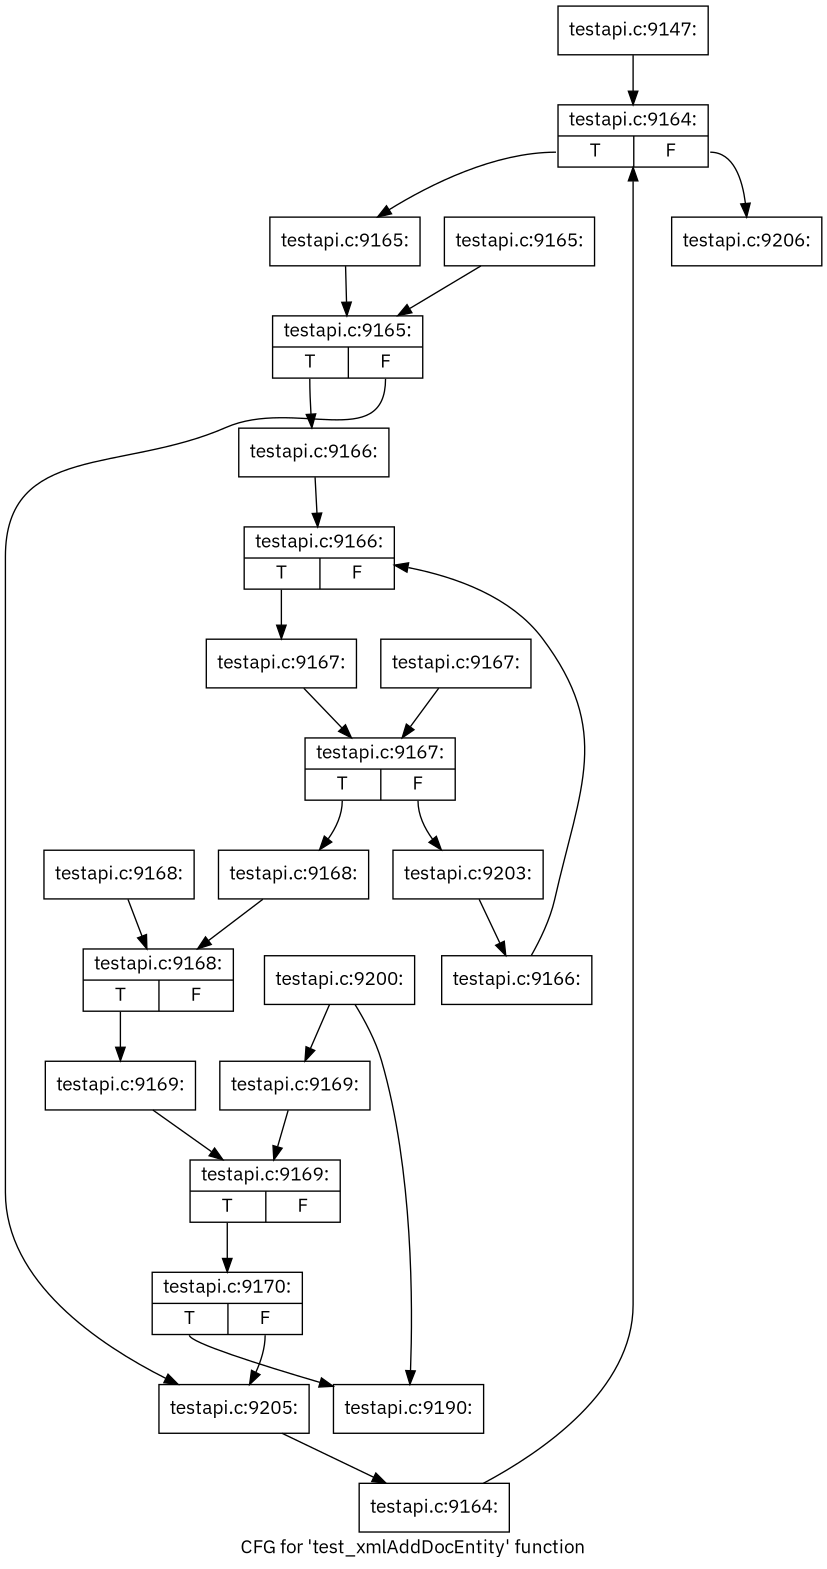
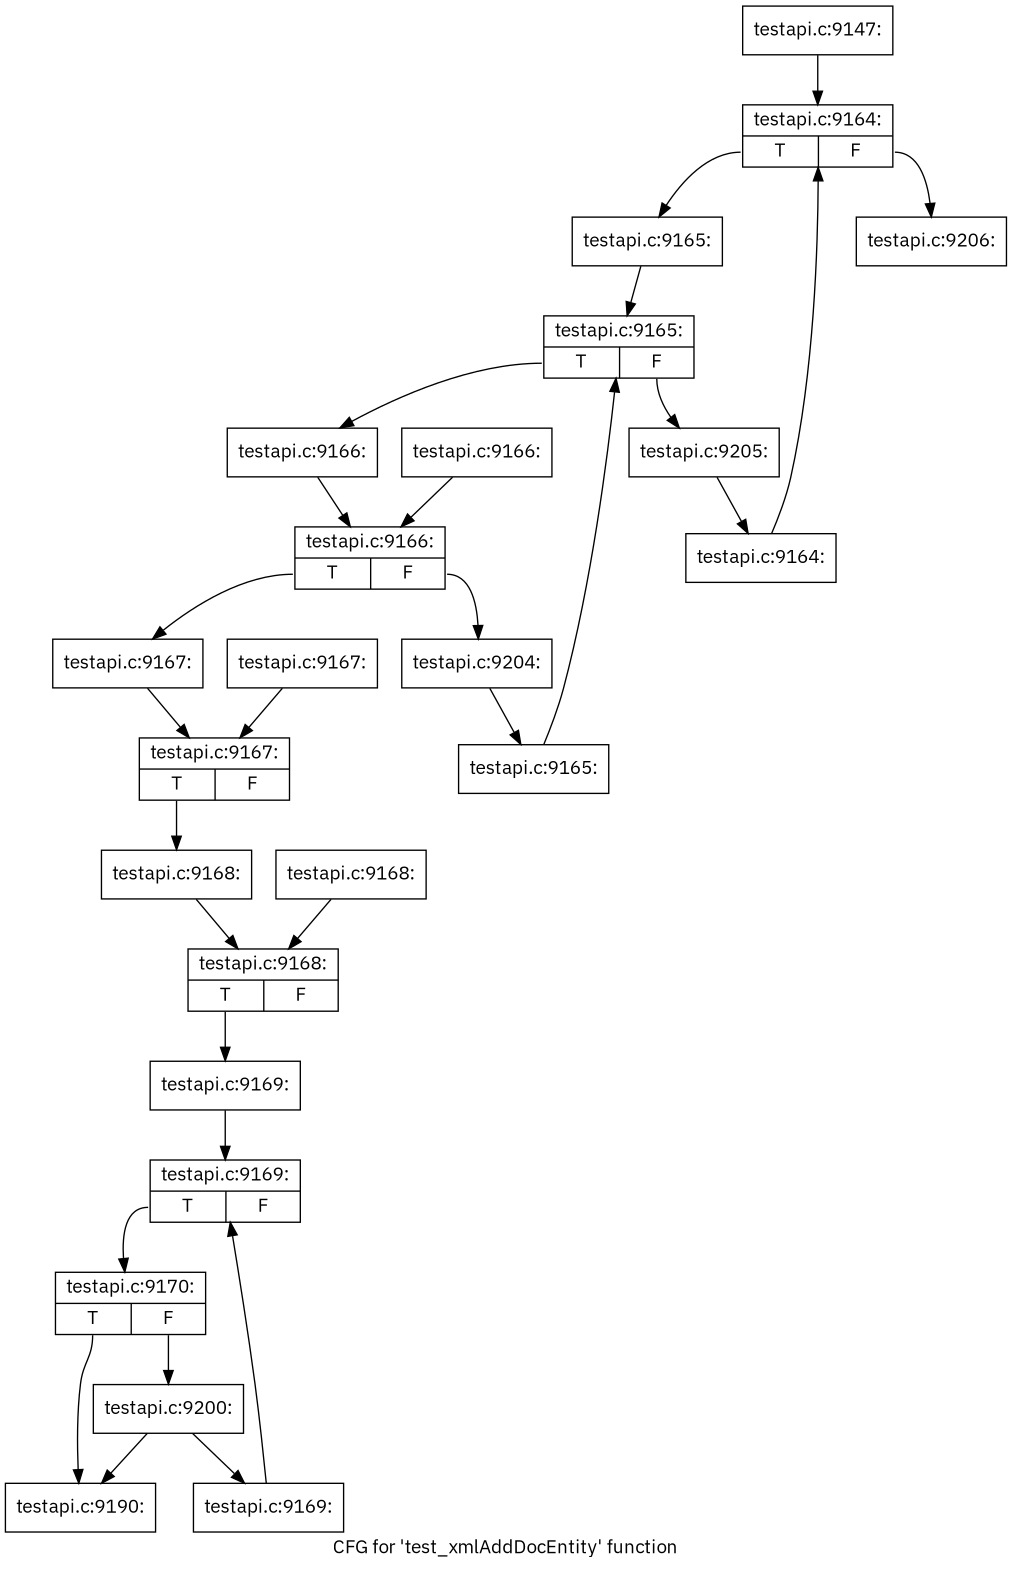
none -> (477, 664)
(468, 875) -> none
(262, 1354) -> (168, 1353)
